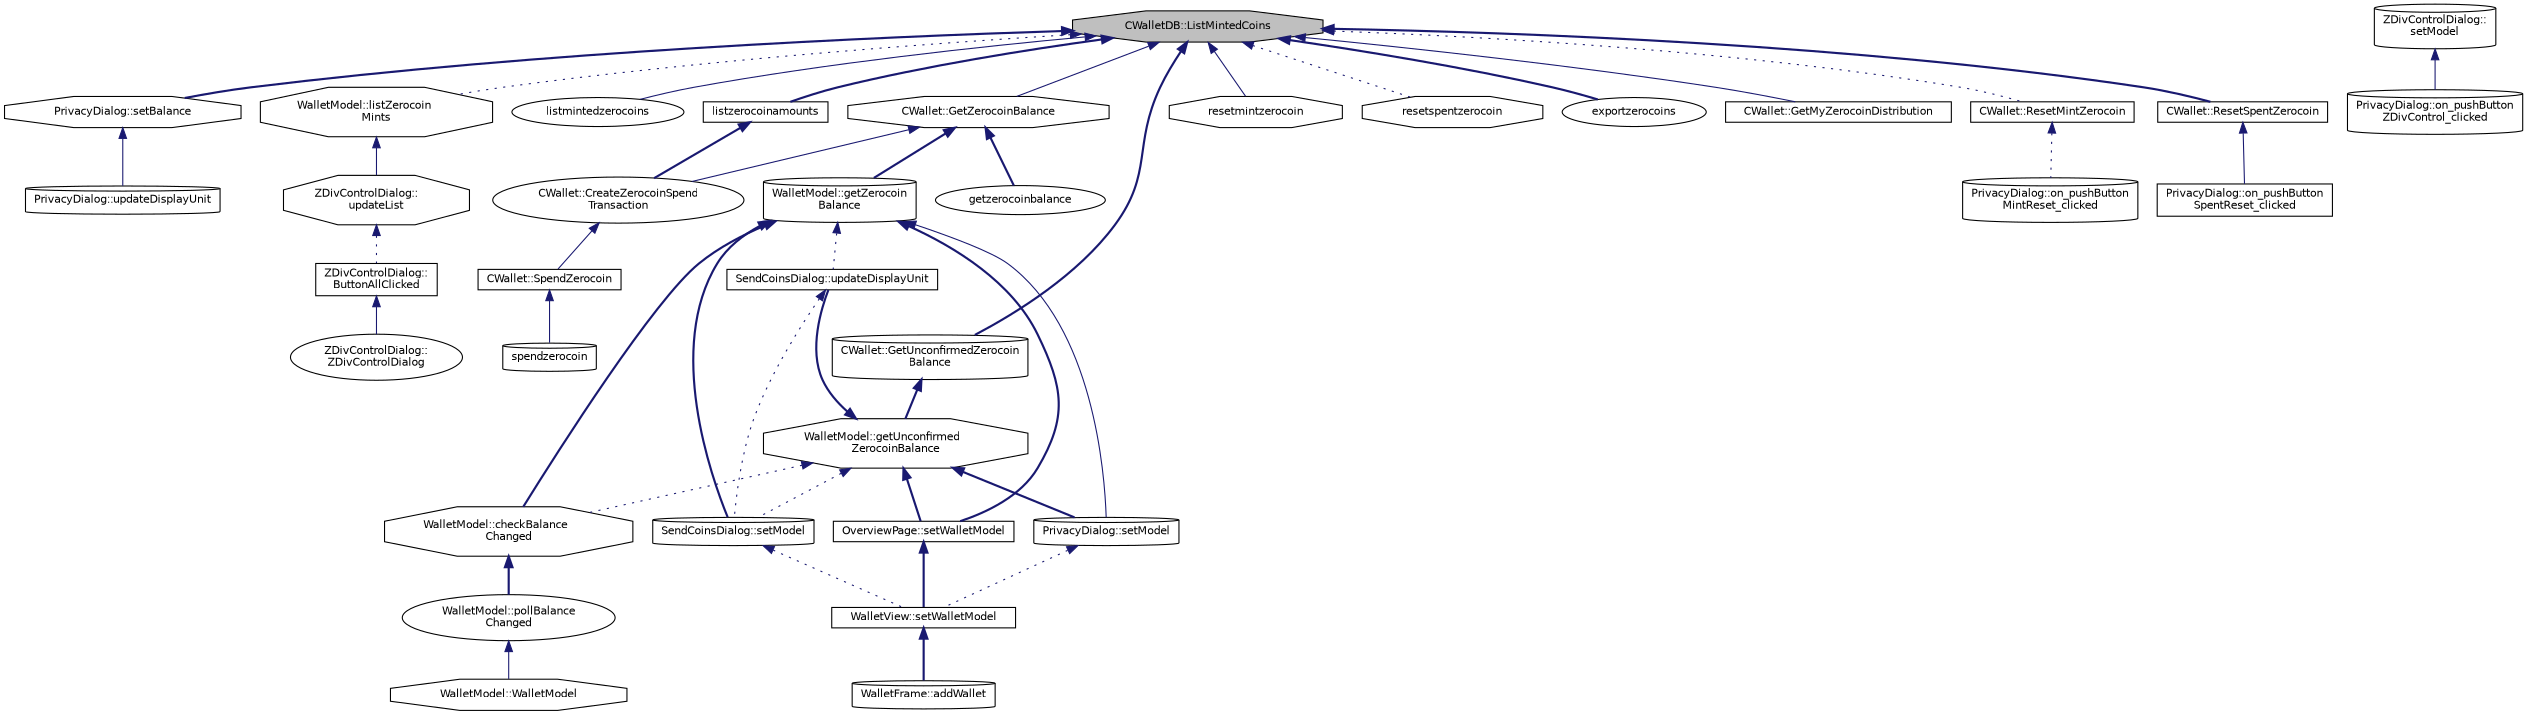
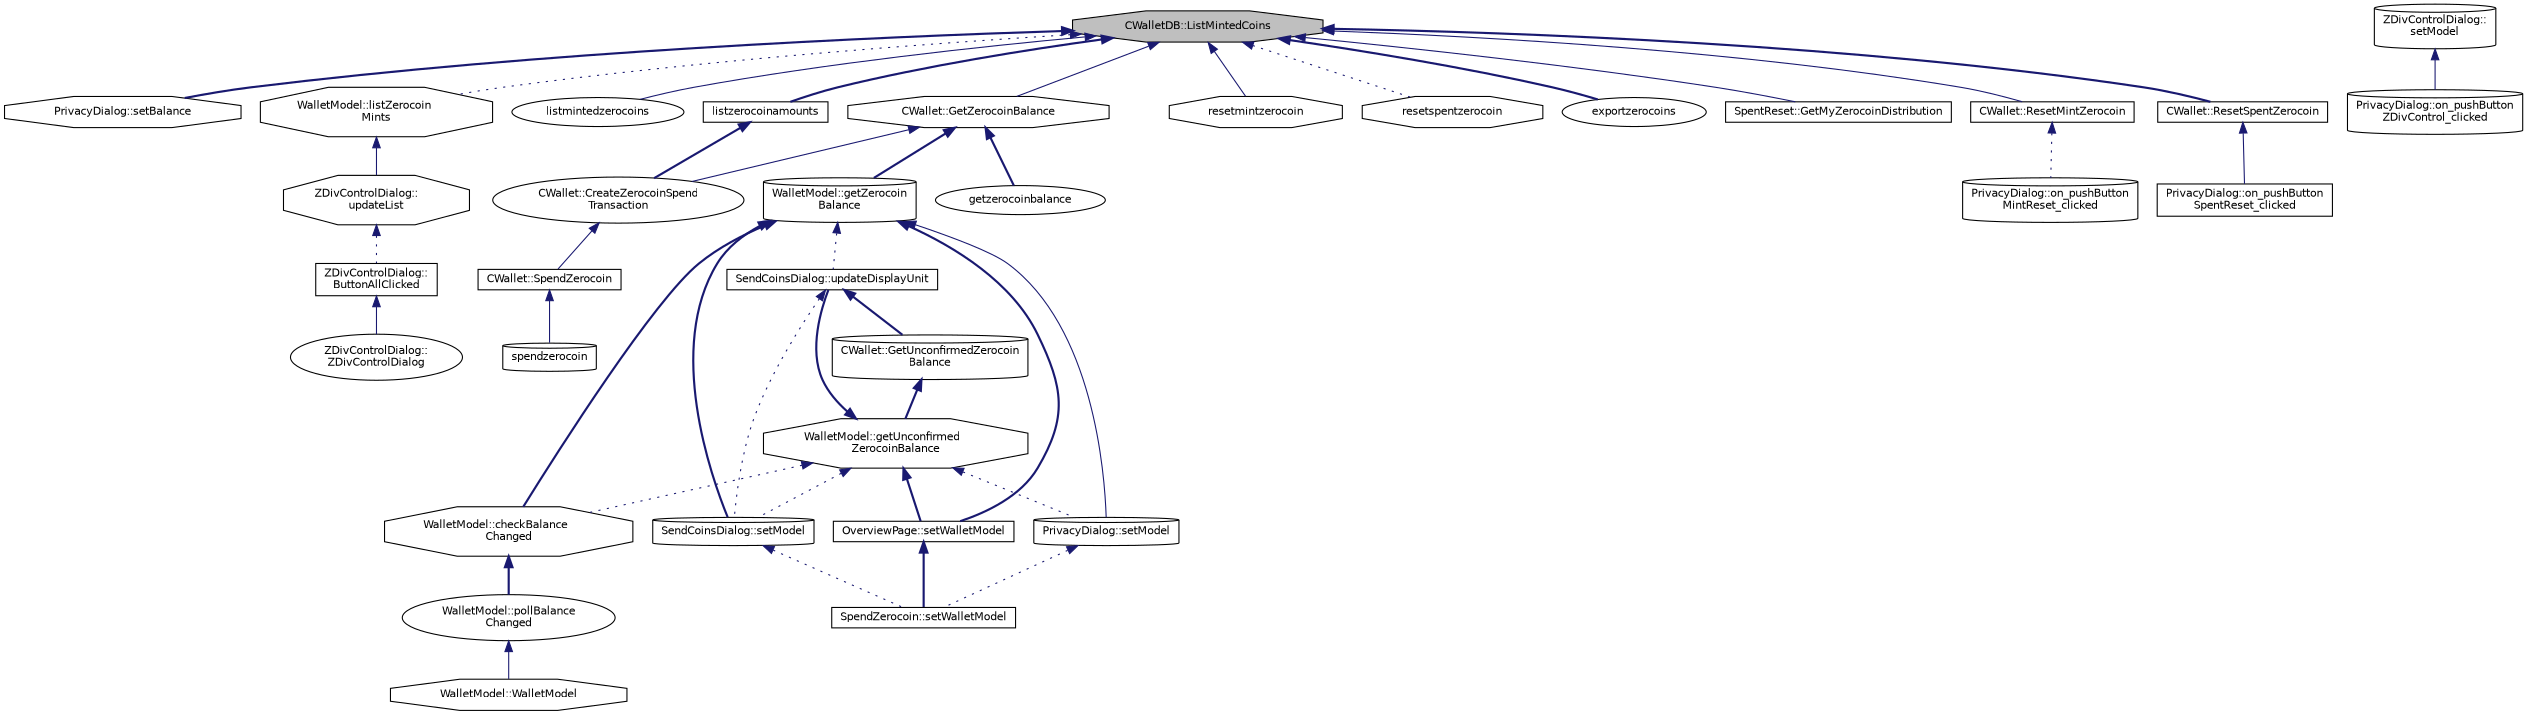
(1680, 53) -> (1680, 53)
(1838, 112) -> (1838, 112)
(123, 200) -> none
(1117, 221) -> (878, 316)
(1024, 497) -> (1024, 497)
(924, 618) -> (924, 618)
(924, 695) -> none
